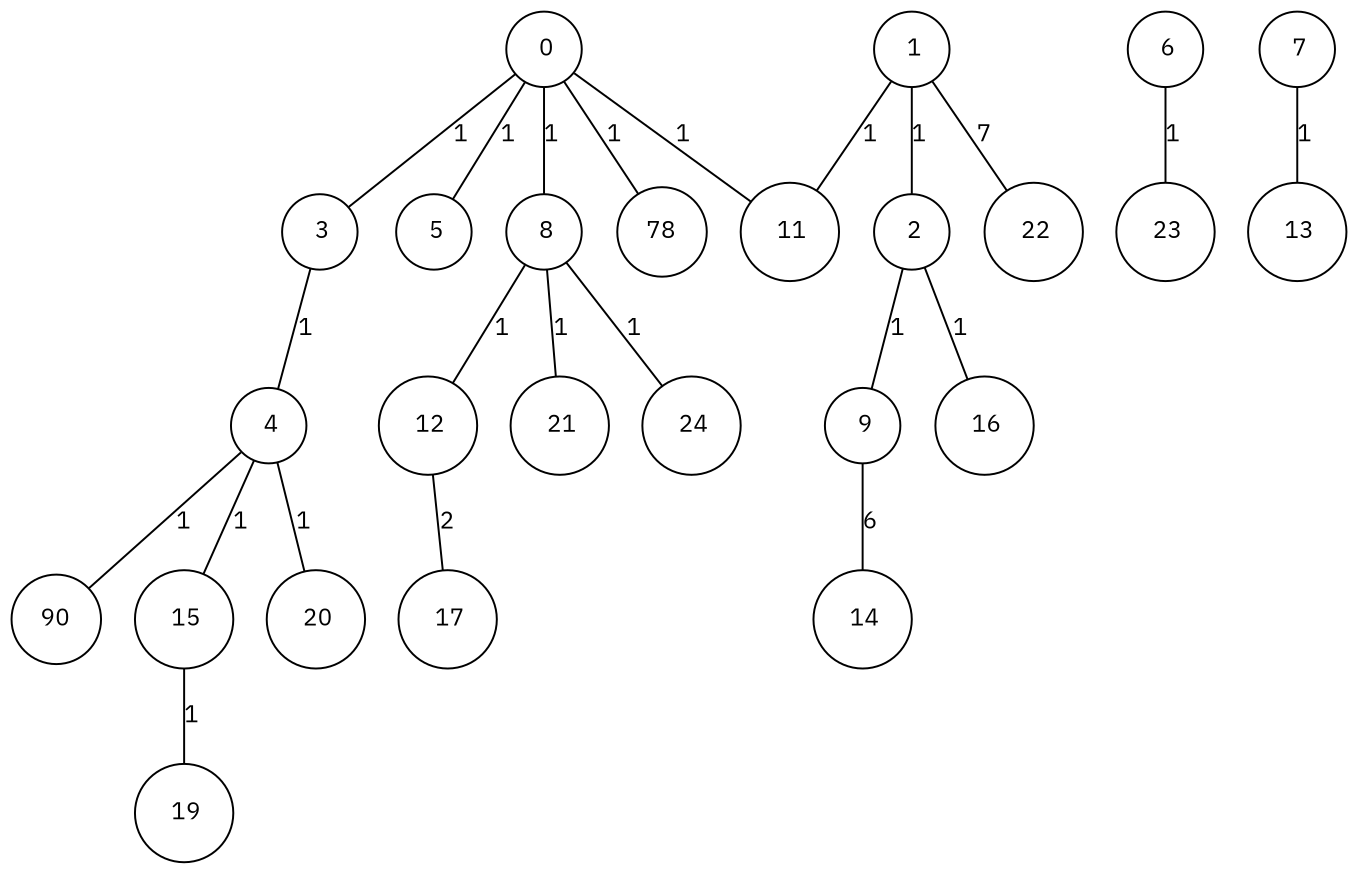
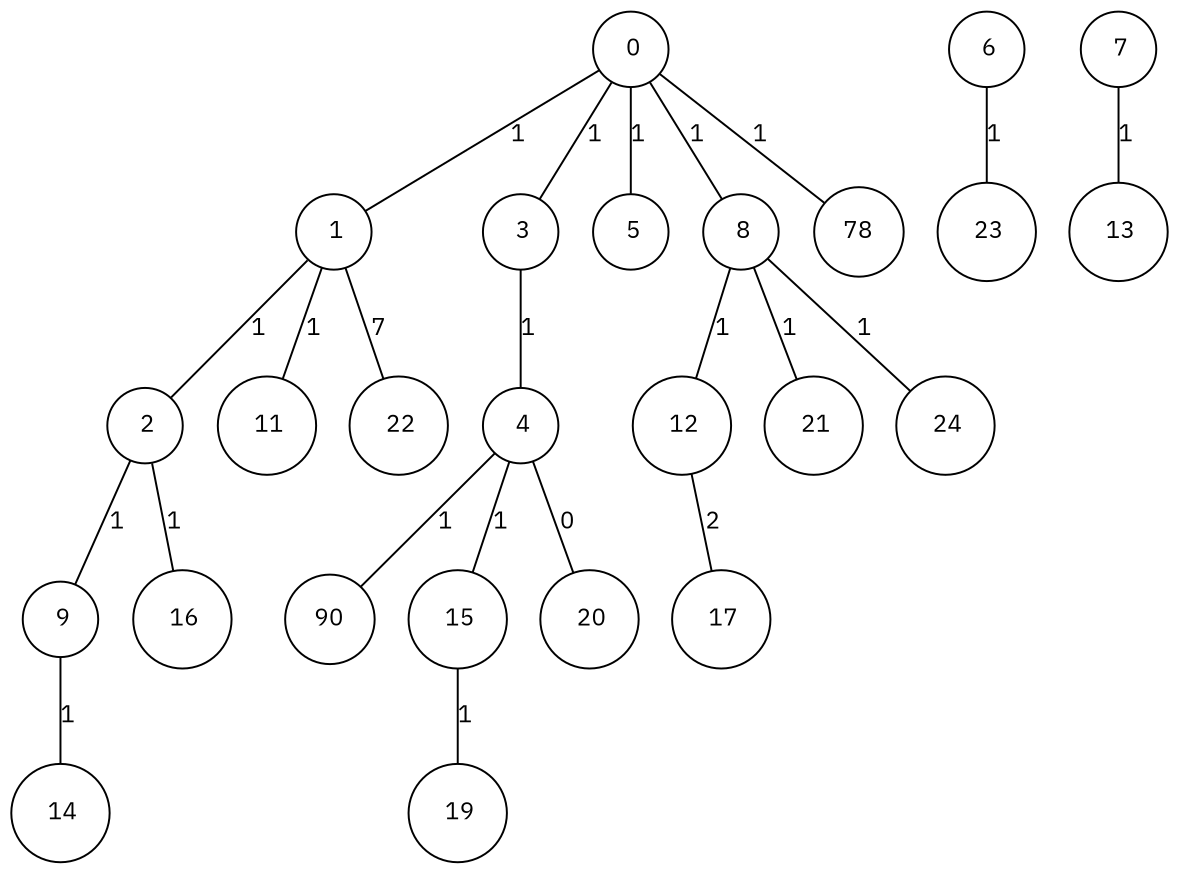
(663, 138) -> (482, 141)
(304, 523) -> (568, 523)
(871, 523) -> (68, 716)
